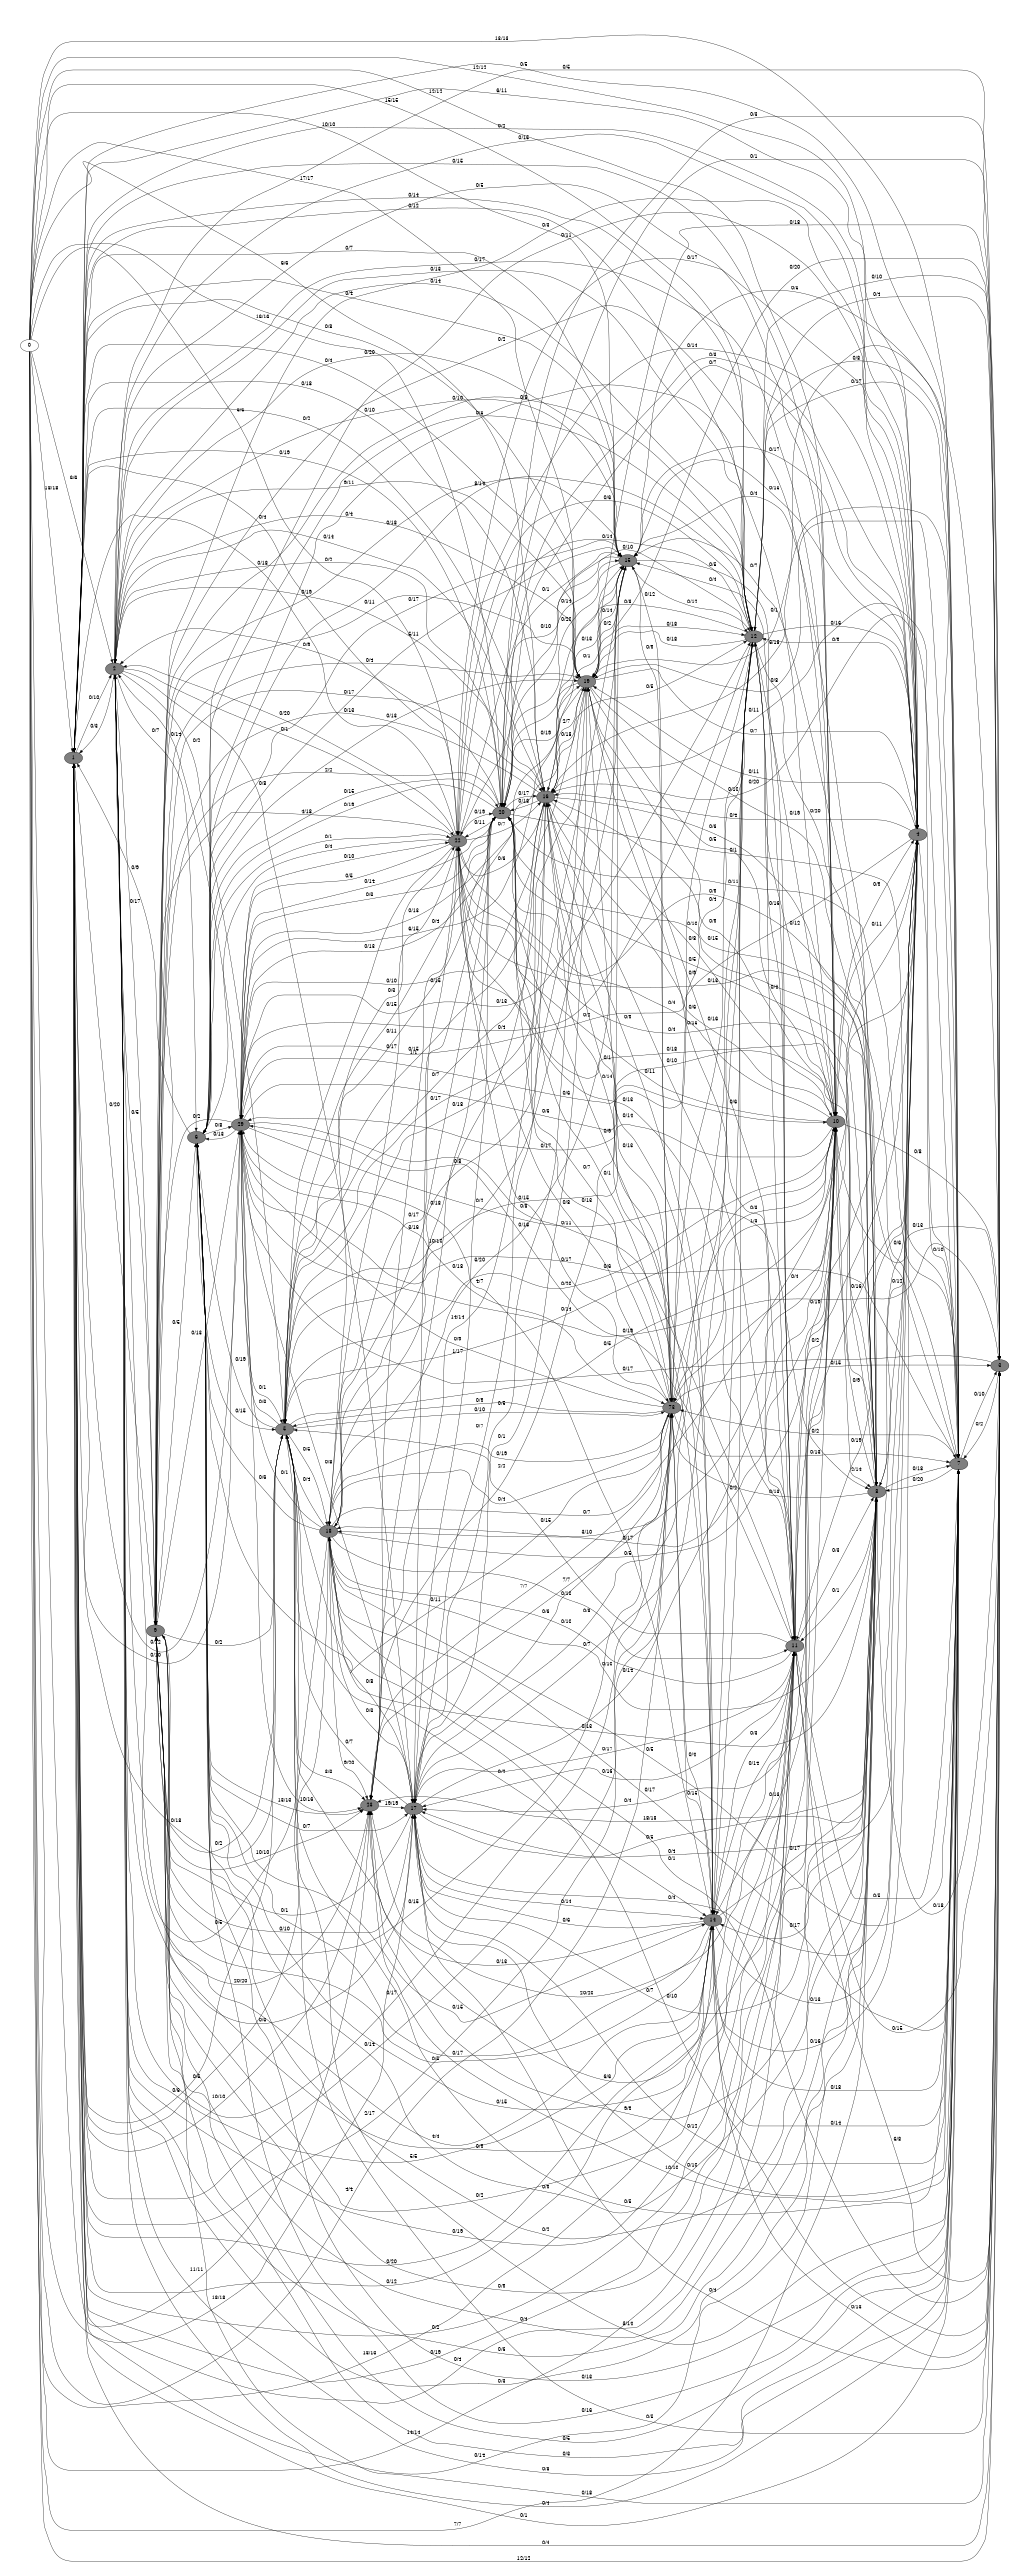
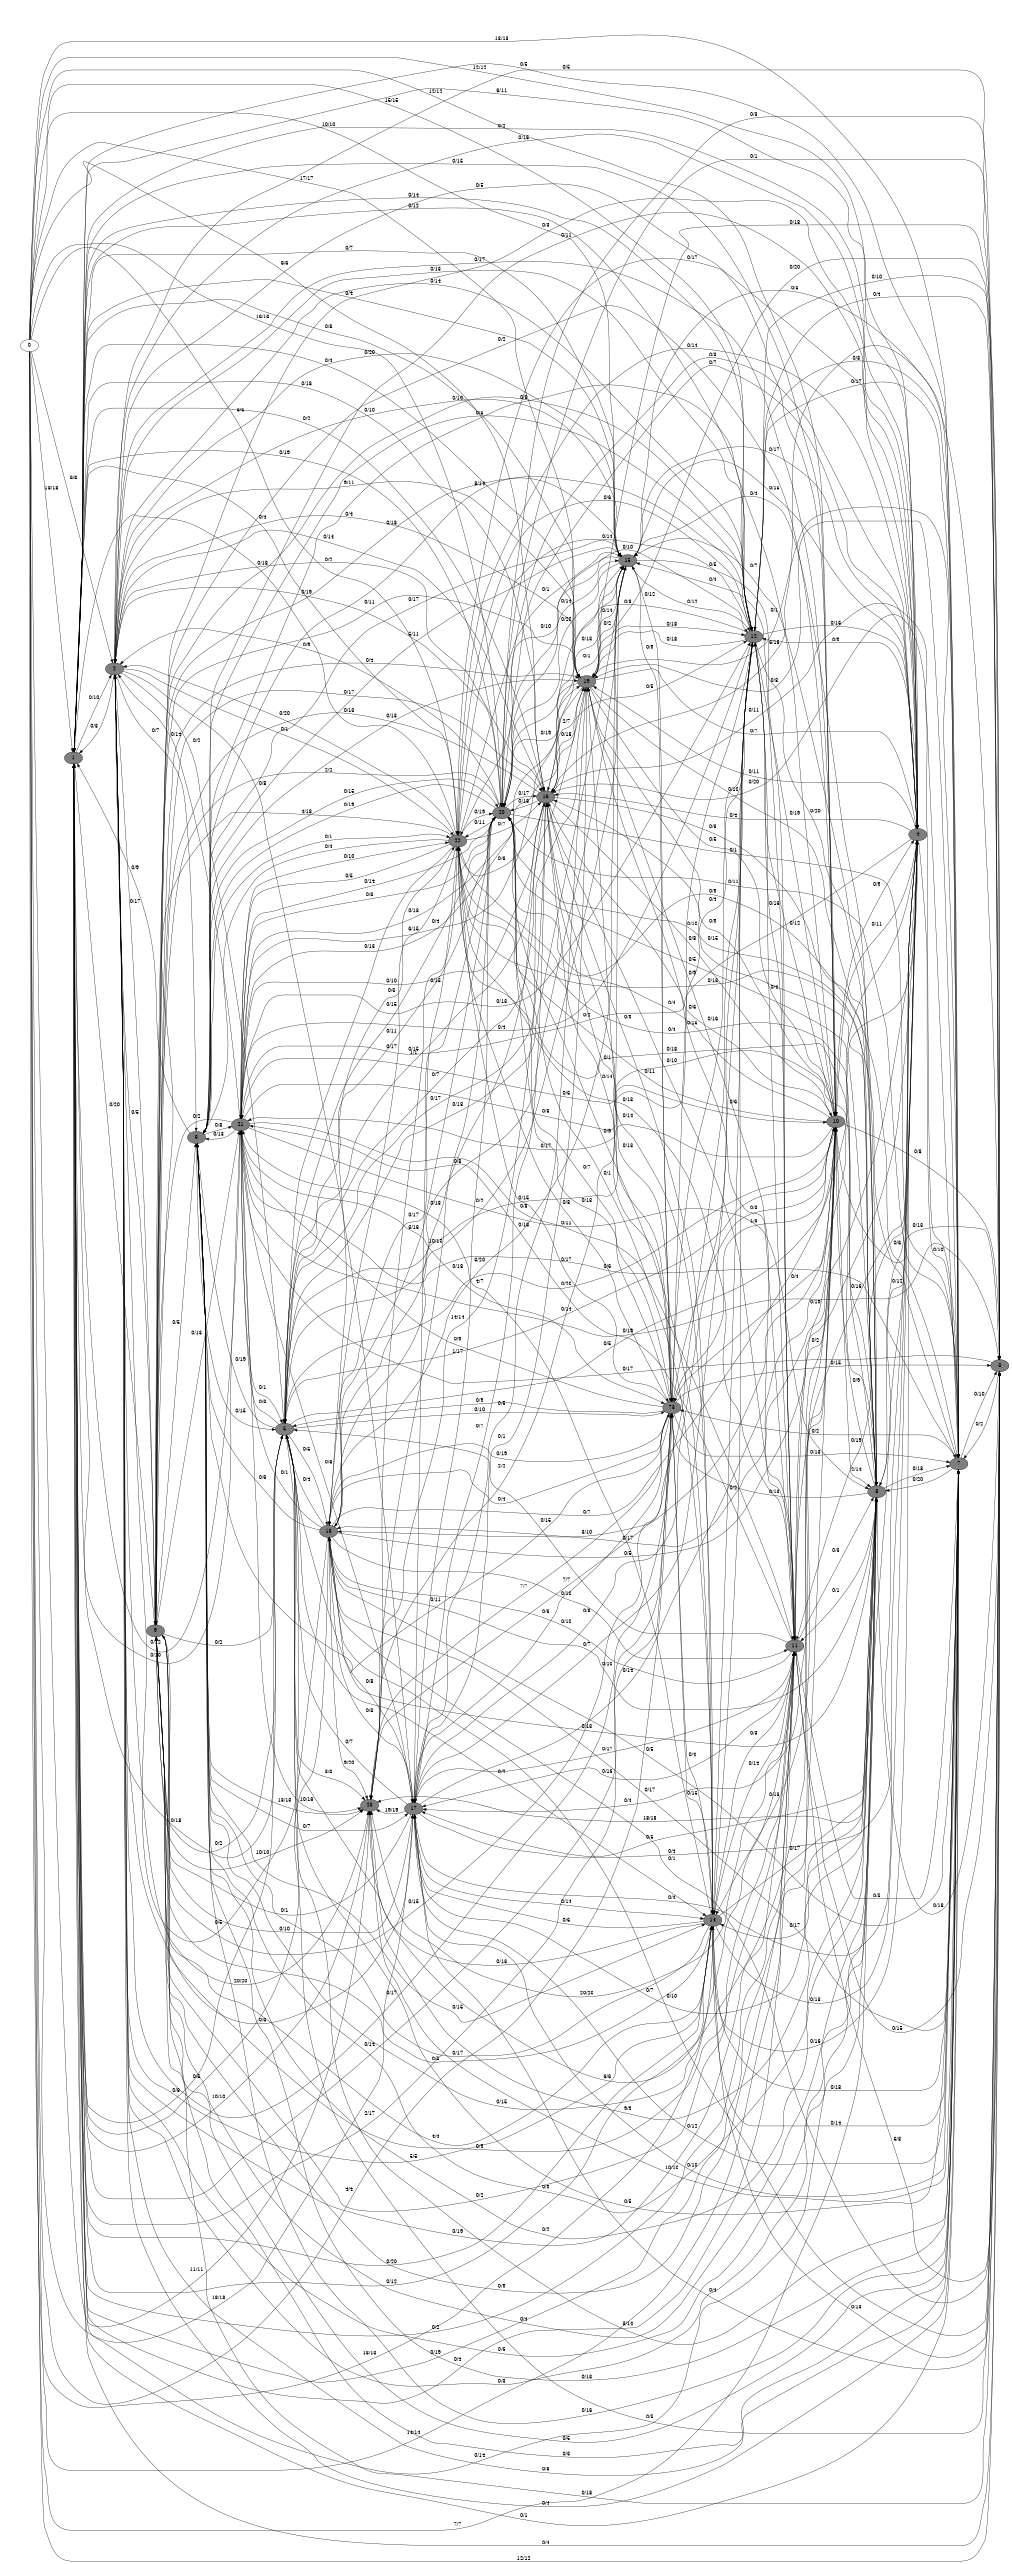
(241, 1125) -> (241, 1125)
(390, 1807) -> (392, 1814)
